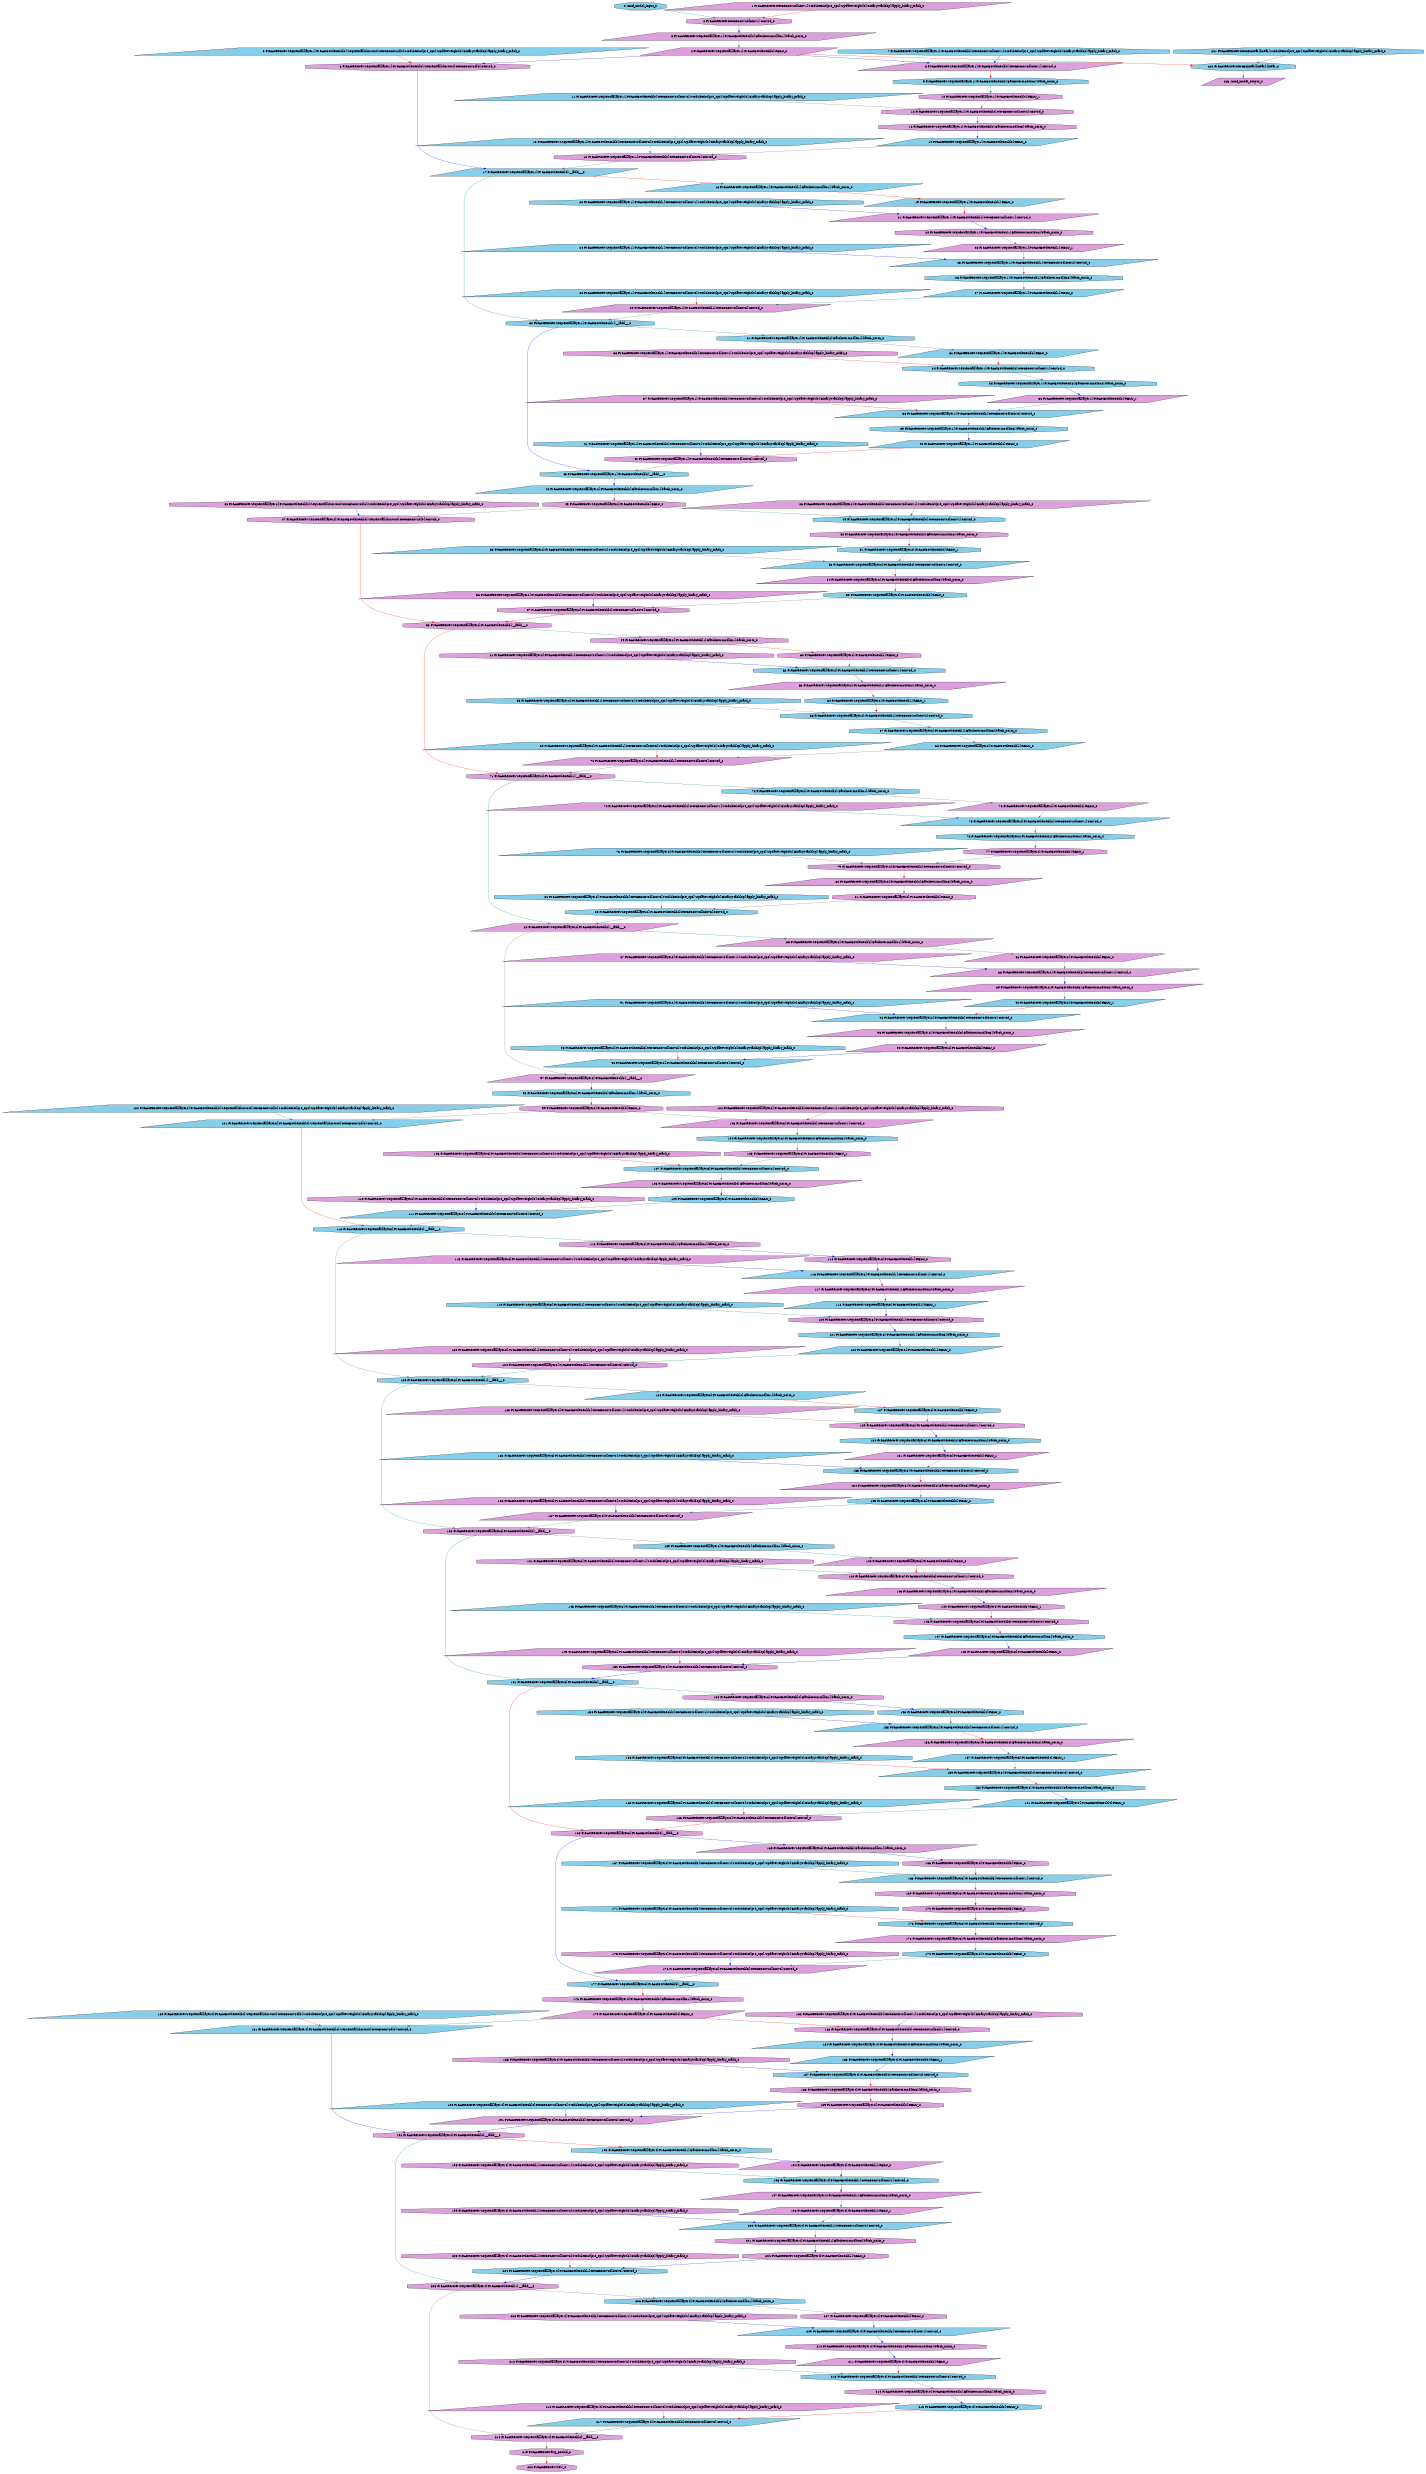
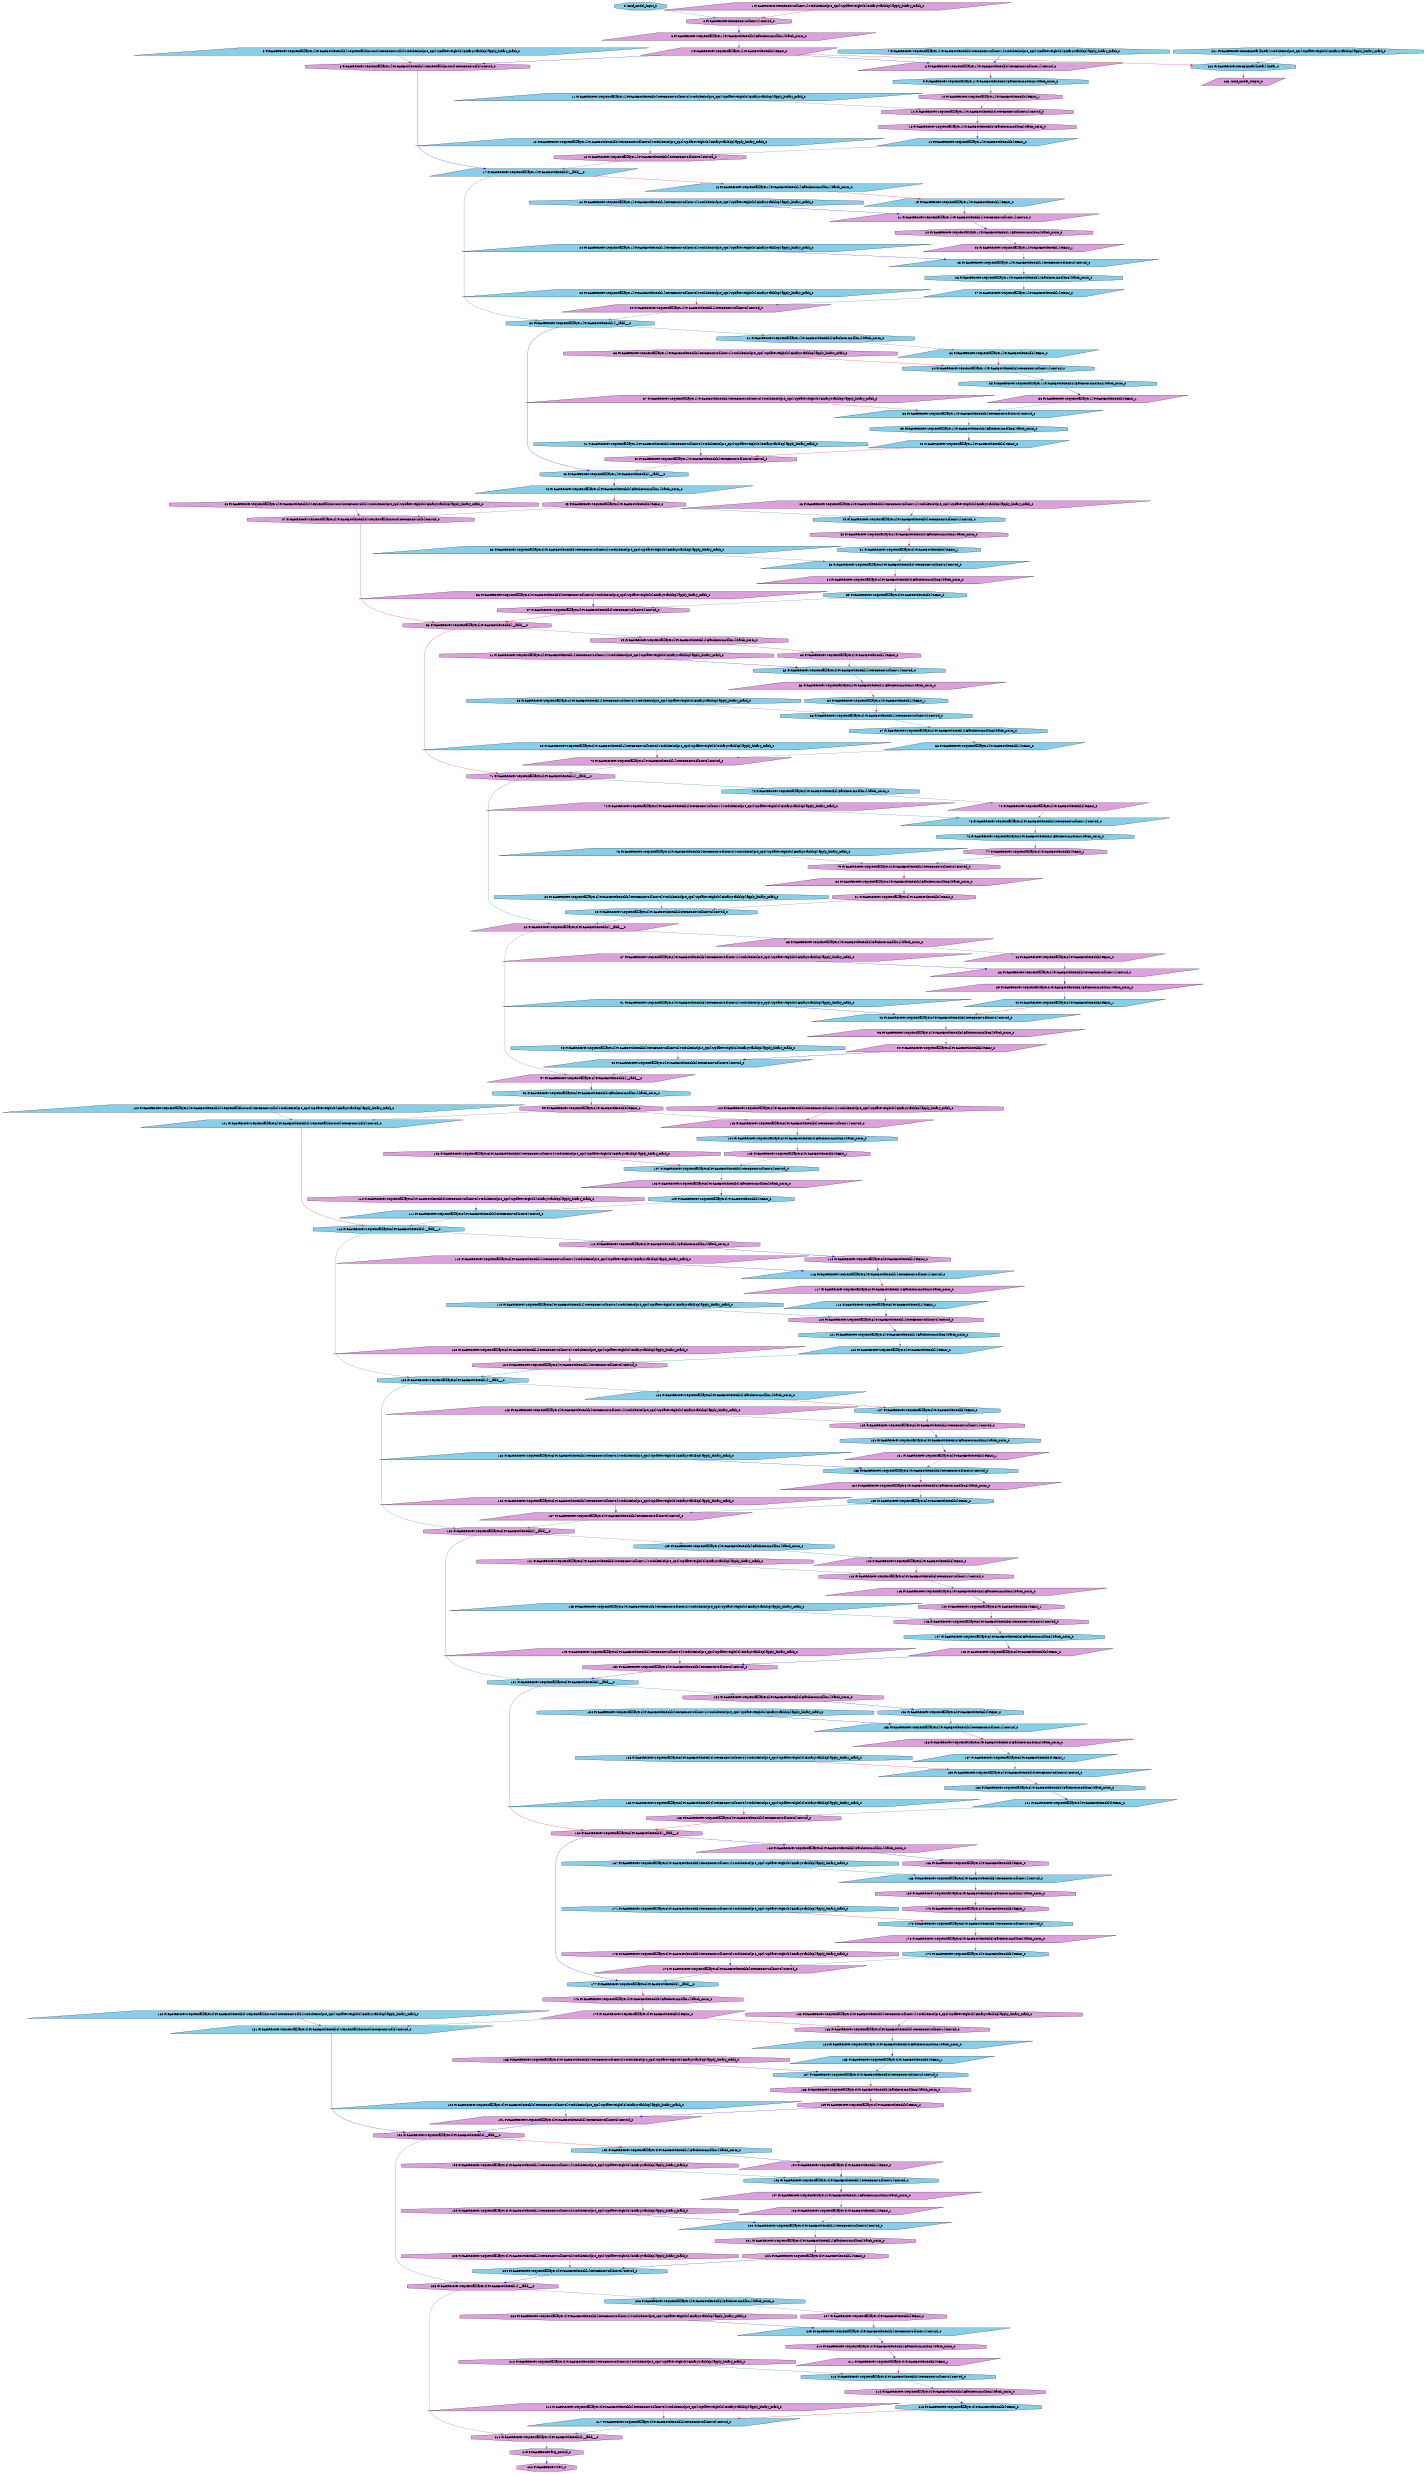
(1243, 73) -> (1243, 73)
(547, 2459) -> (547, 2459)
